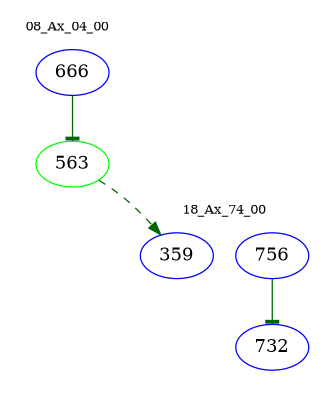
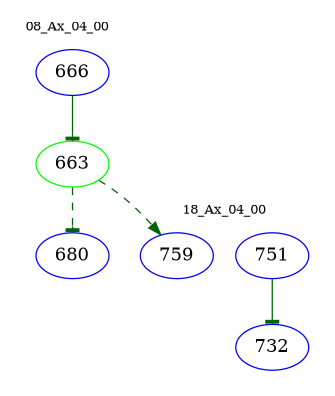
(73, 164) -> (73, 164)
(225, 211) -> (225, 211)
none -> (73, 256)
(177, 256) -> (177, 256)
(272, 256) -> (272, 256)
